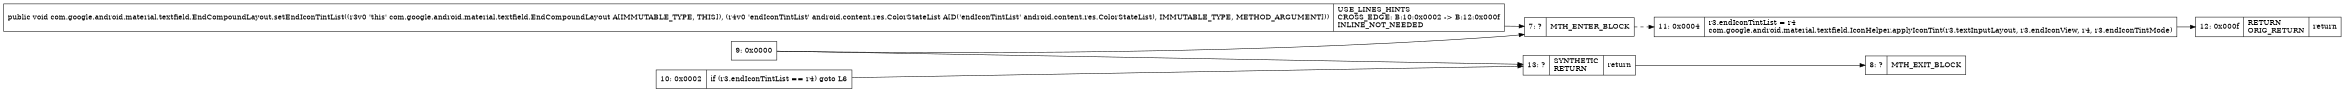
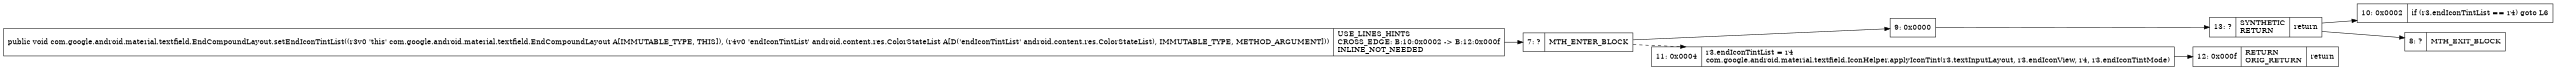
(1148, 51) -> (1759, 34)
(1185, 72) -> (2337, 22)
